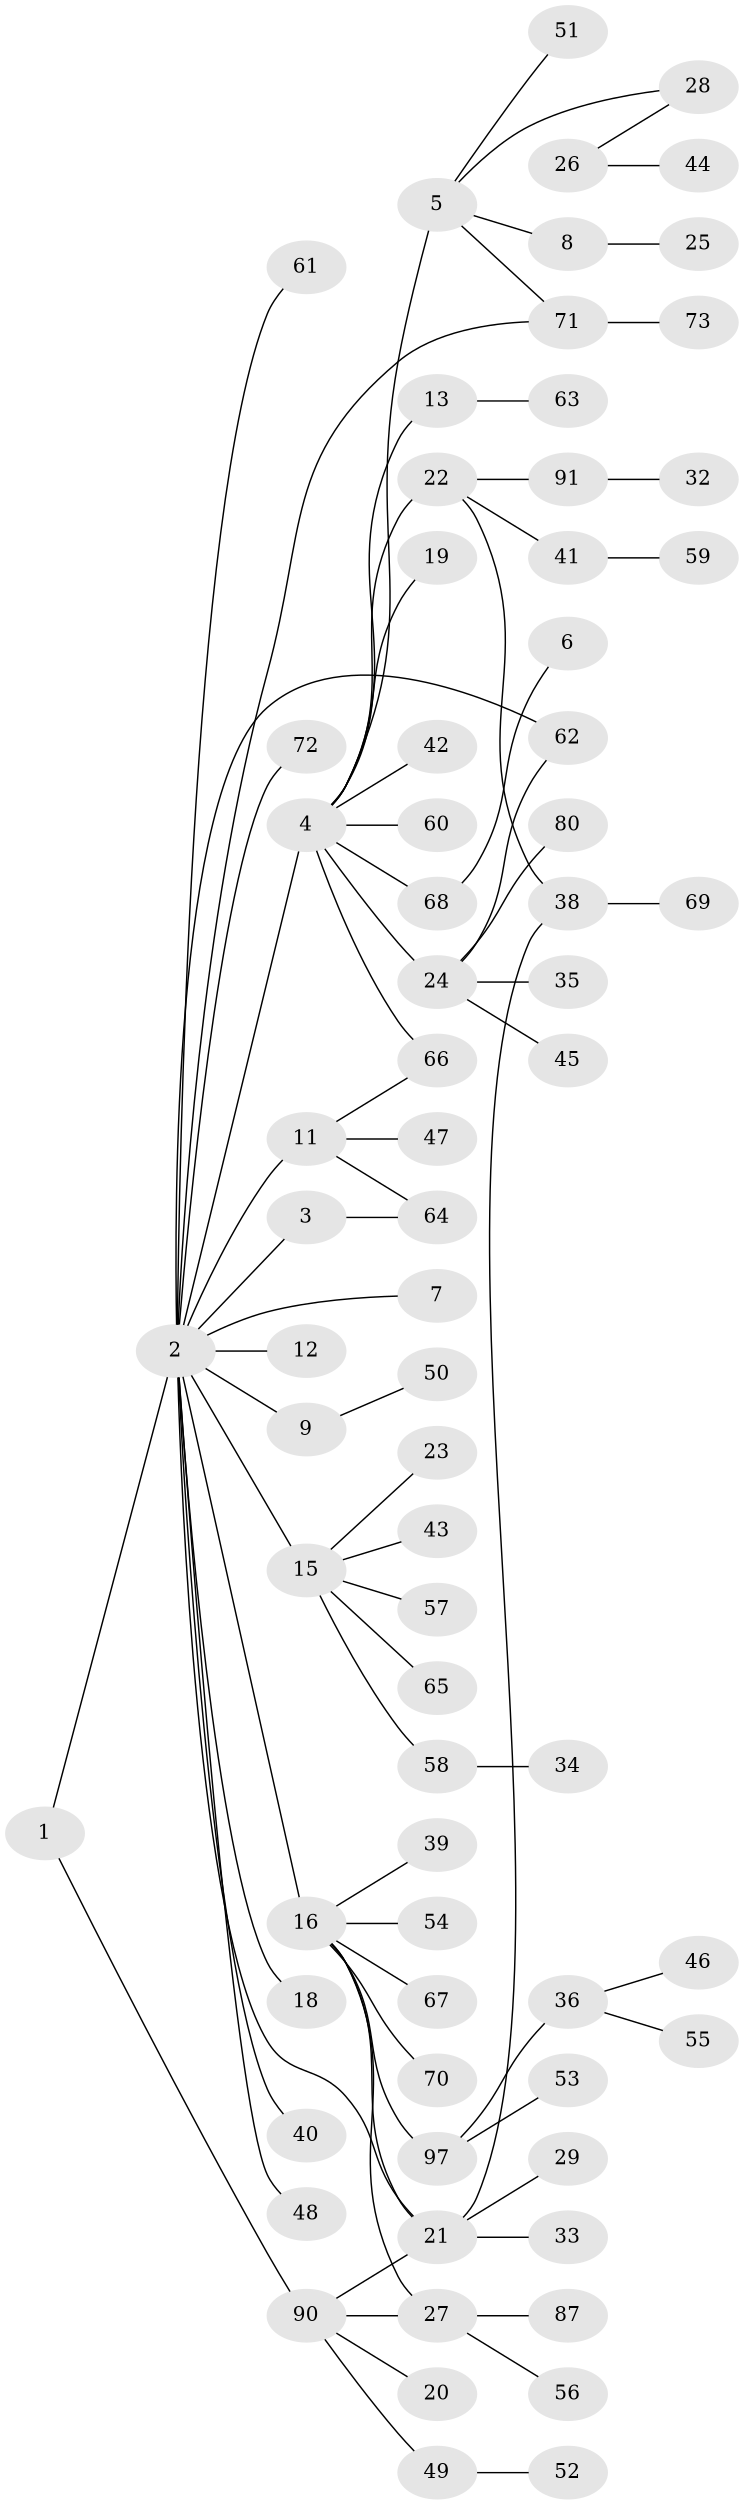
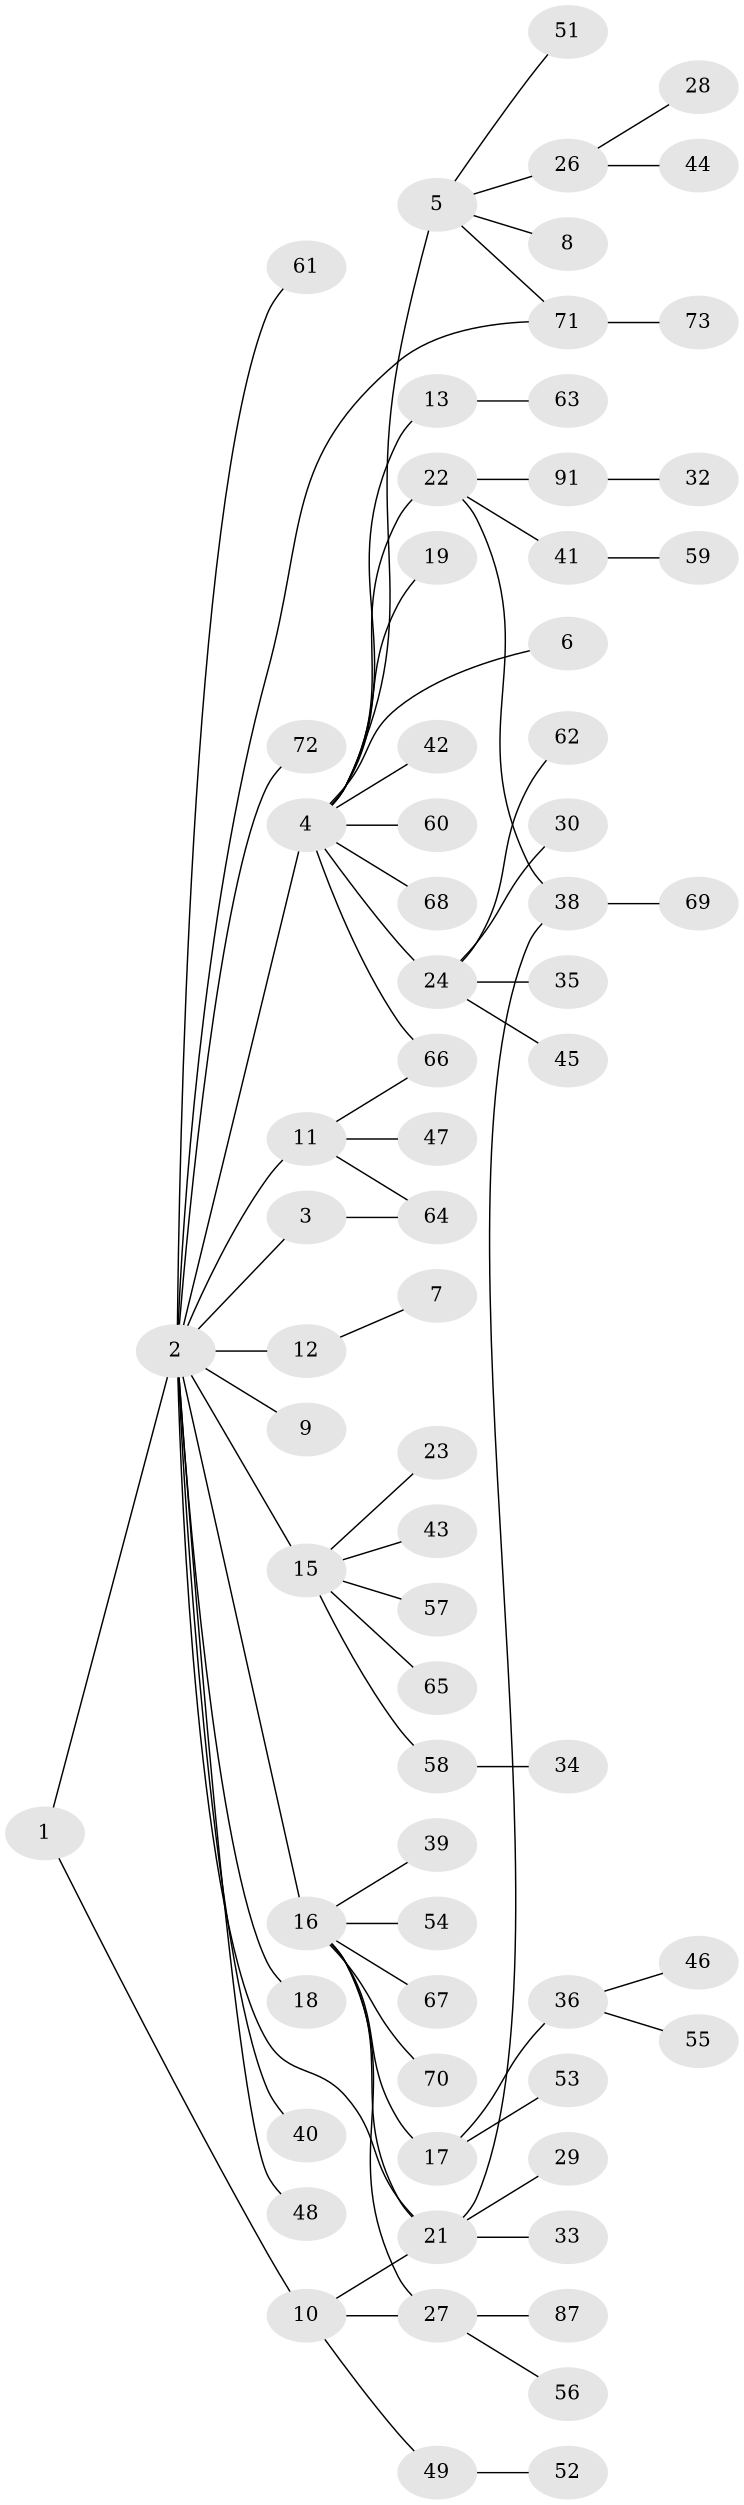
(550, 117) -> (503, 185)
(699, 244) -> none
(510, 752) -> (408, 700)
(568, 825) -> (568, 825)
(204, 868) -> none
(300, 1305) -> (372, 1323)
(437, 1374) -> none
(437, 2159) -> (437, 2159)
(307, 2316) -> (307, 2316)
(437, 2394) -> none
